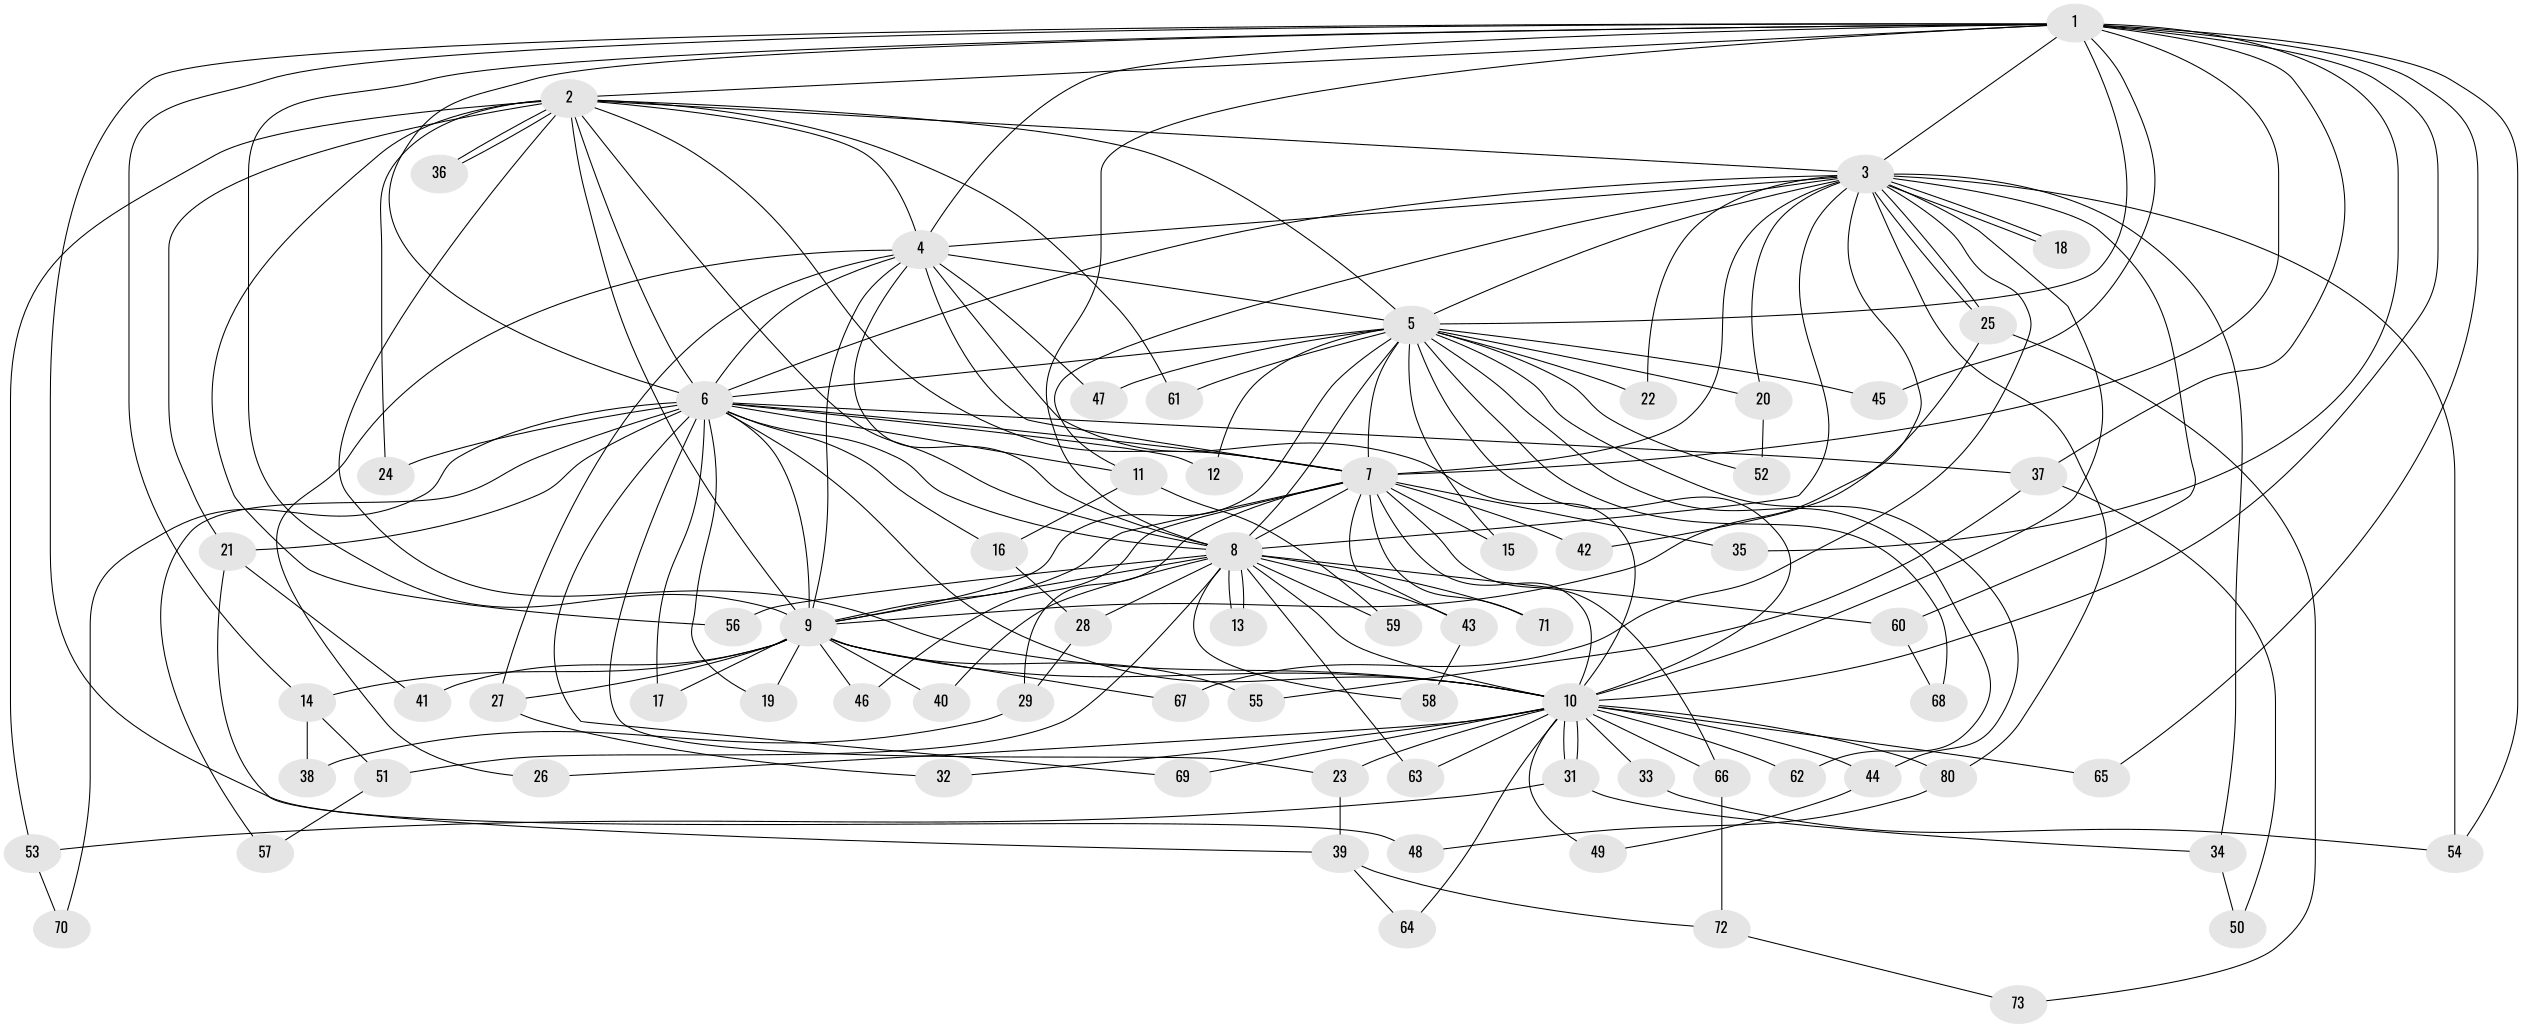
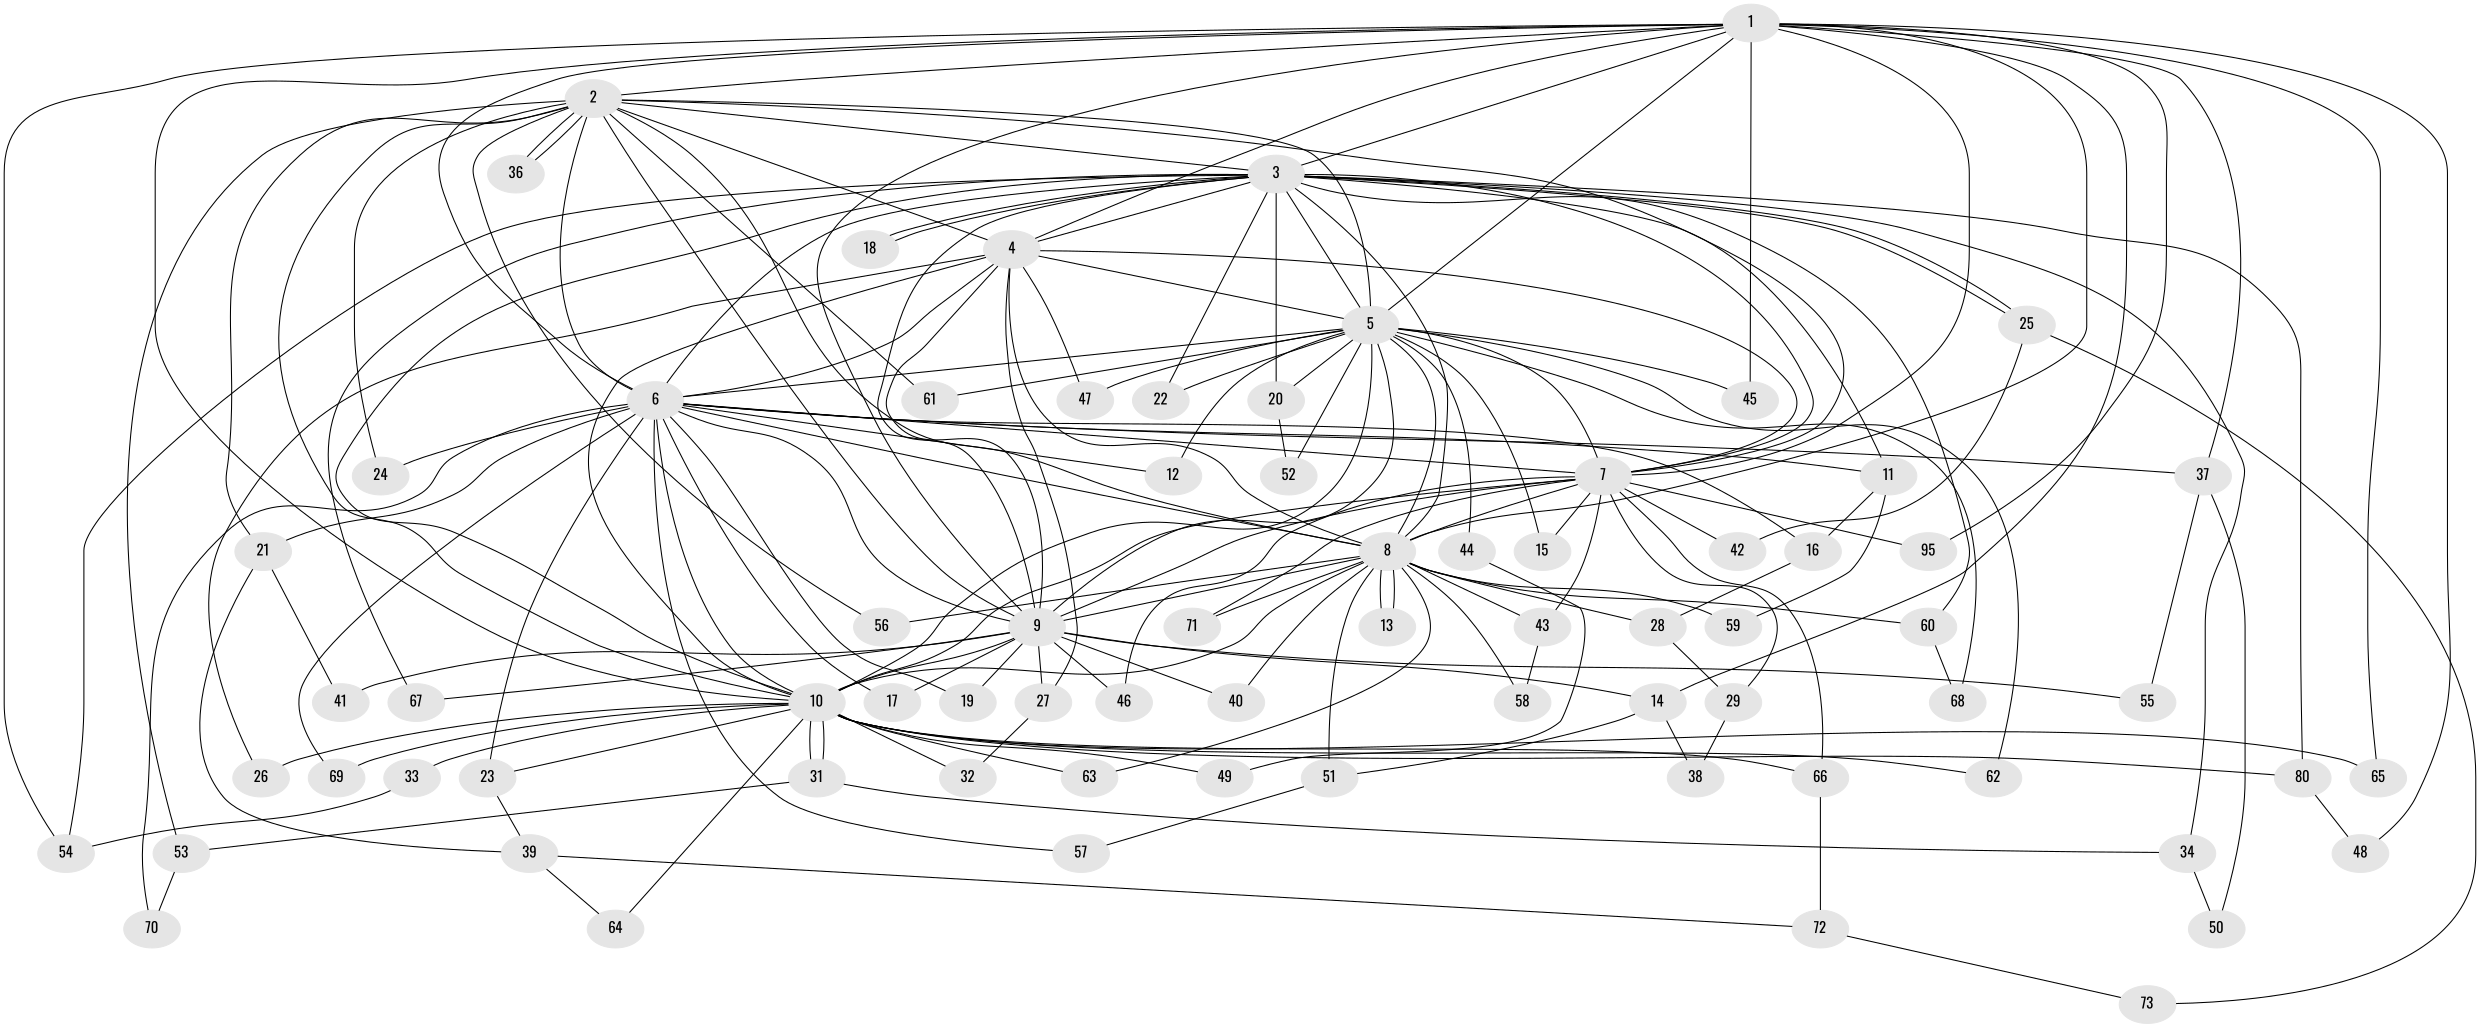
(1740, 552) -> (1928, 552)
(1726, 730) -> none
